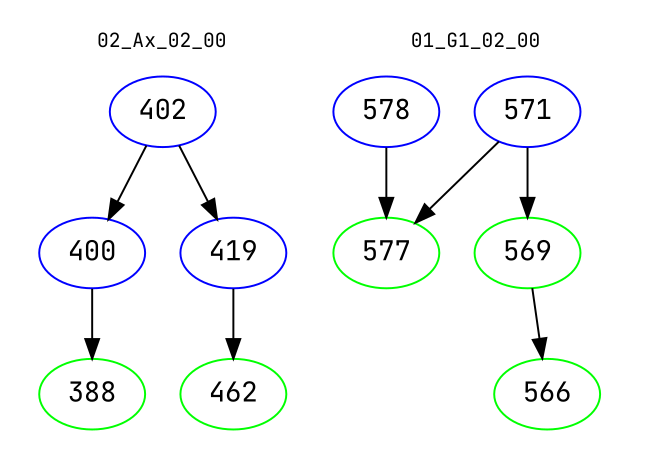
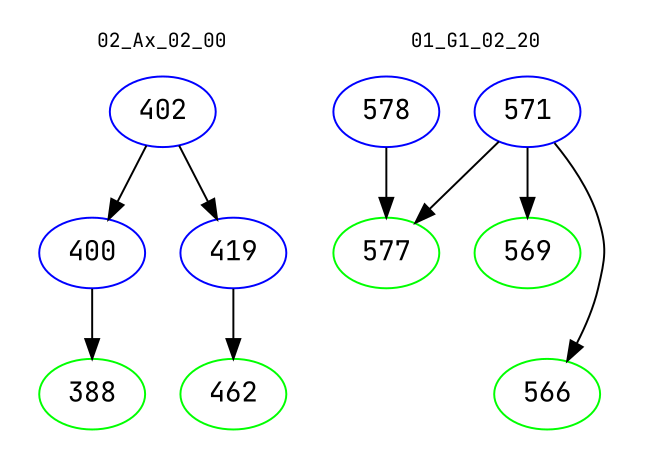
(477, 42) -> (477, 42)
(536, 313) -> (603, 239)
